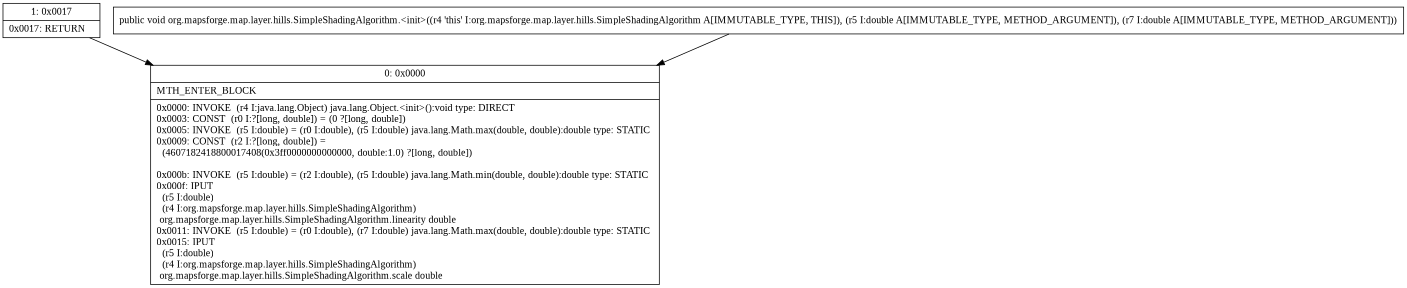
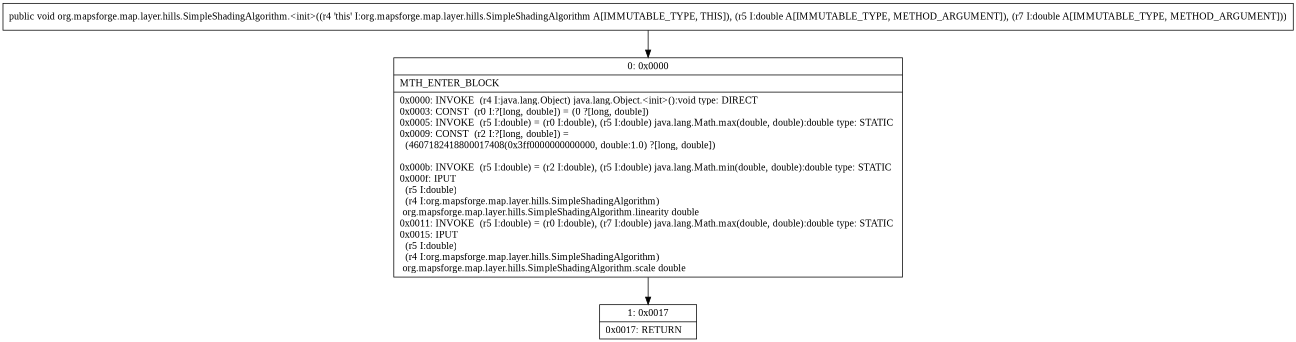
(118, 50) -> (648, 287)
